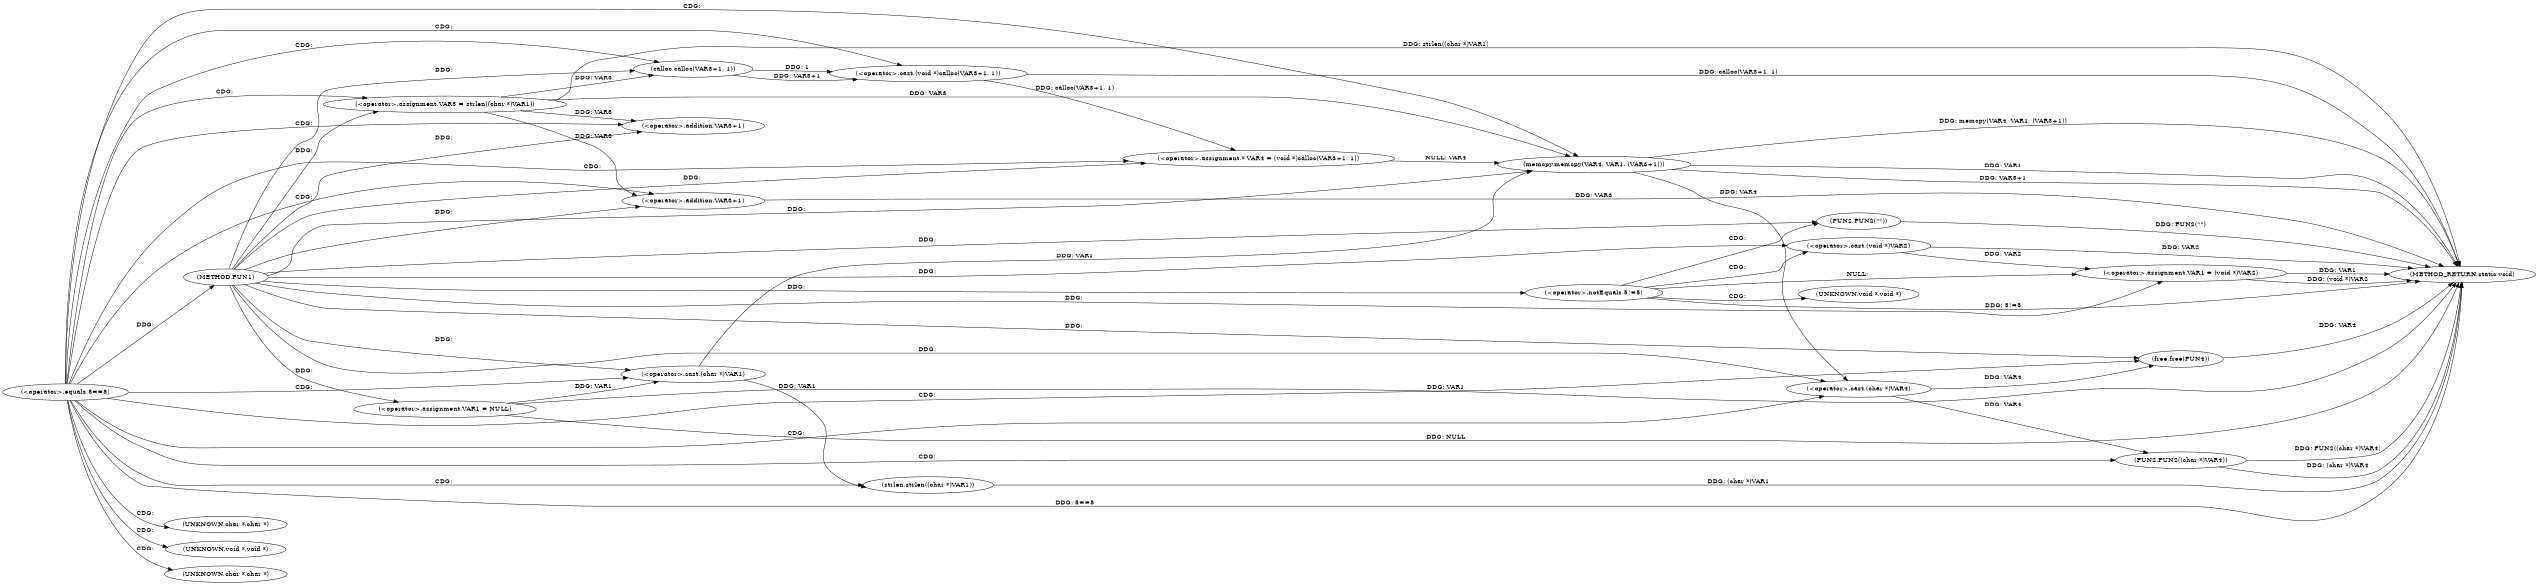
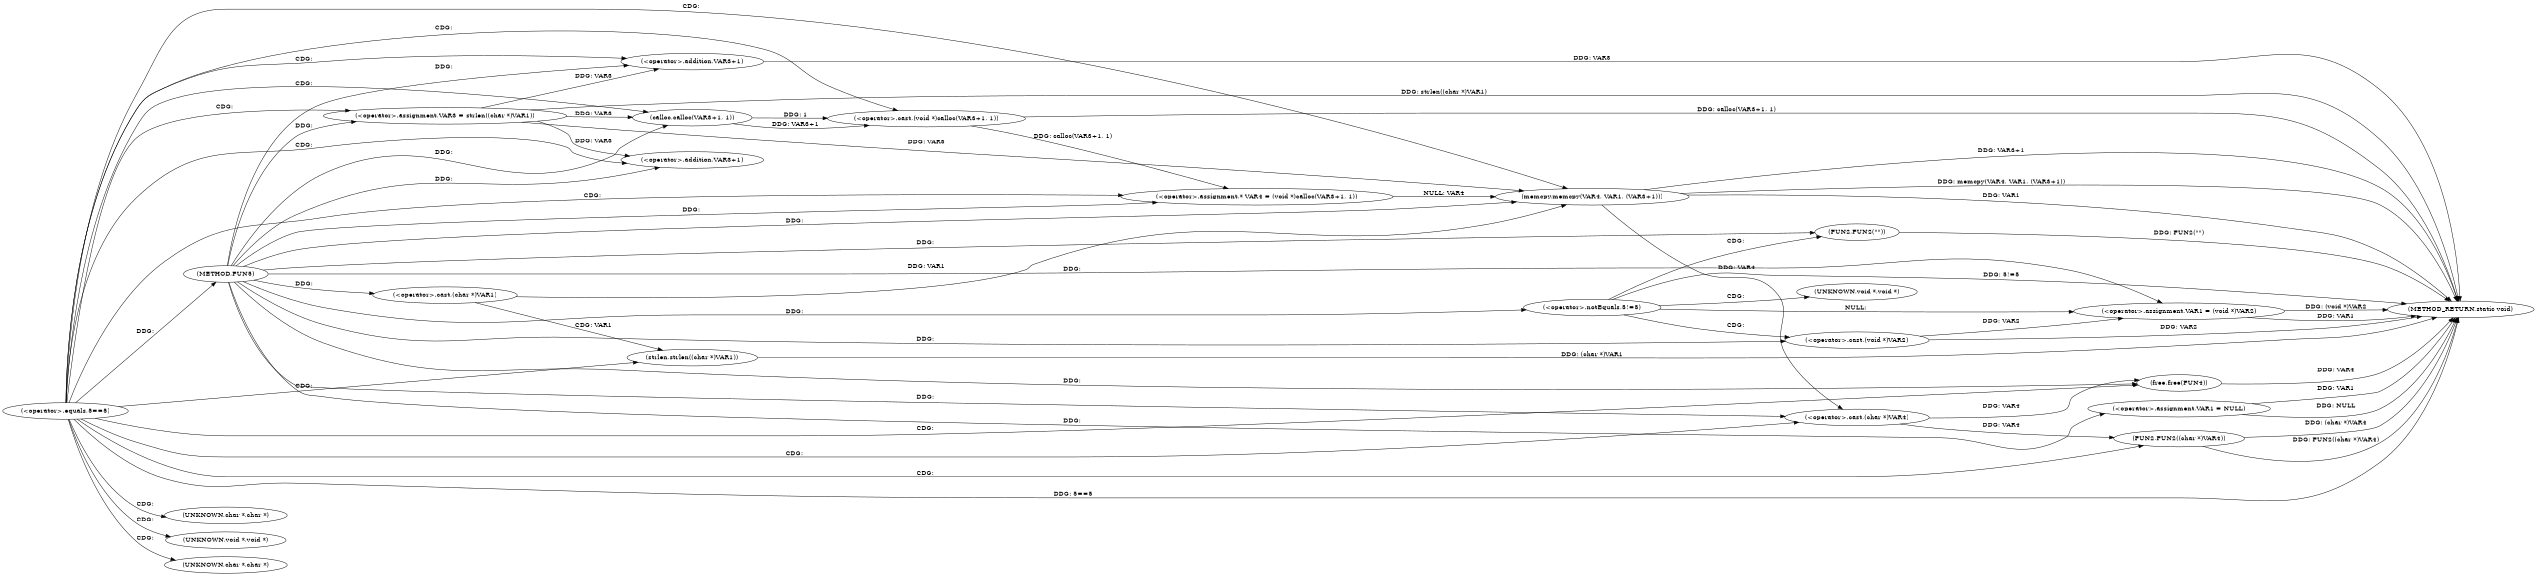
(226, 277) -> (226, 274)
(797, 386) -> (594, 325)
(376, 389) -> none
(581, 394) -> none
